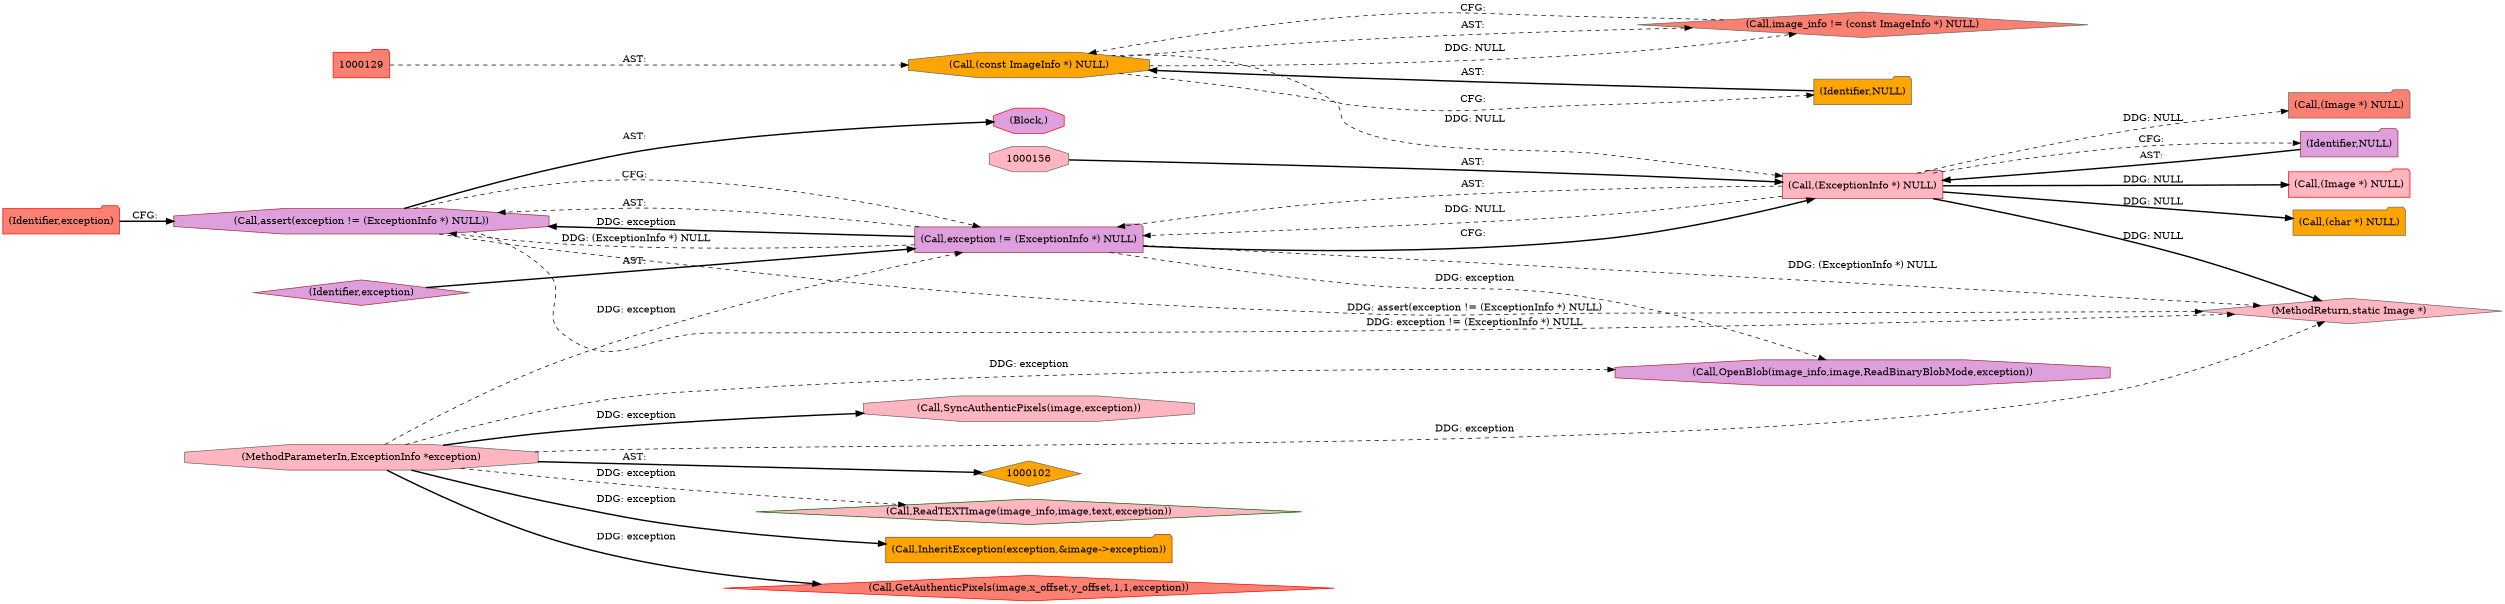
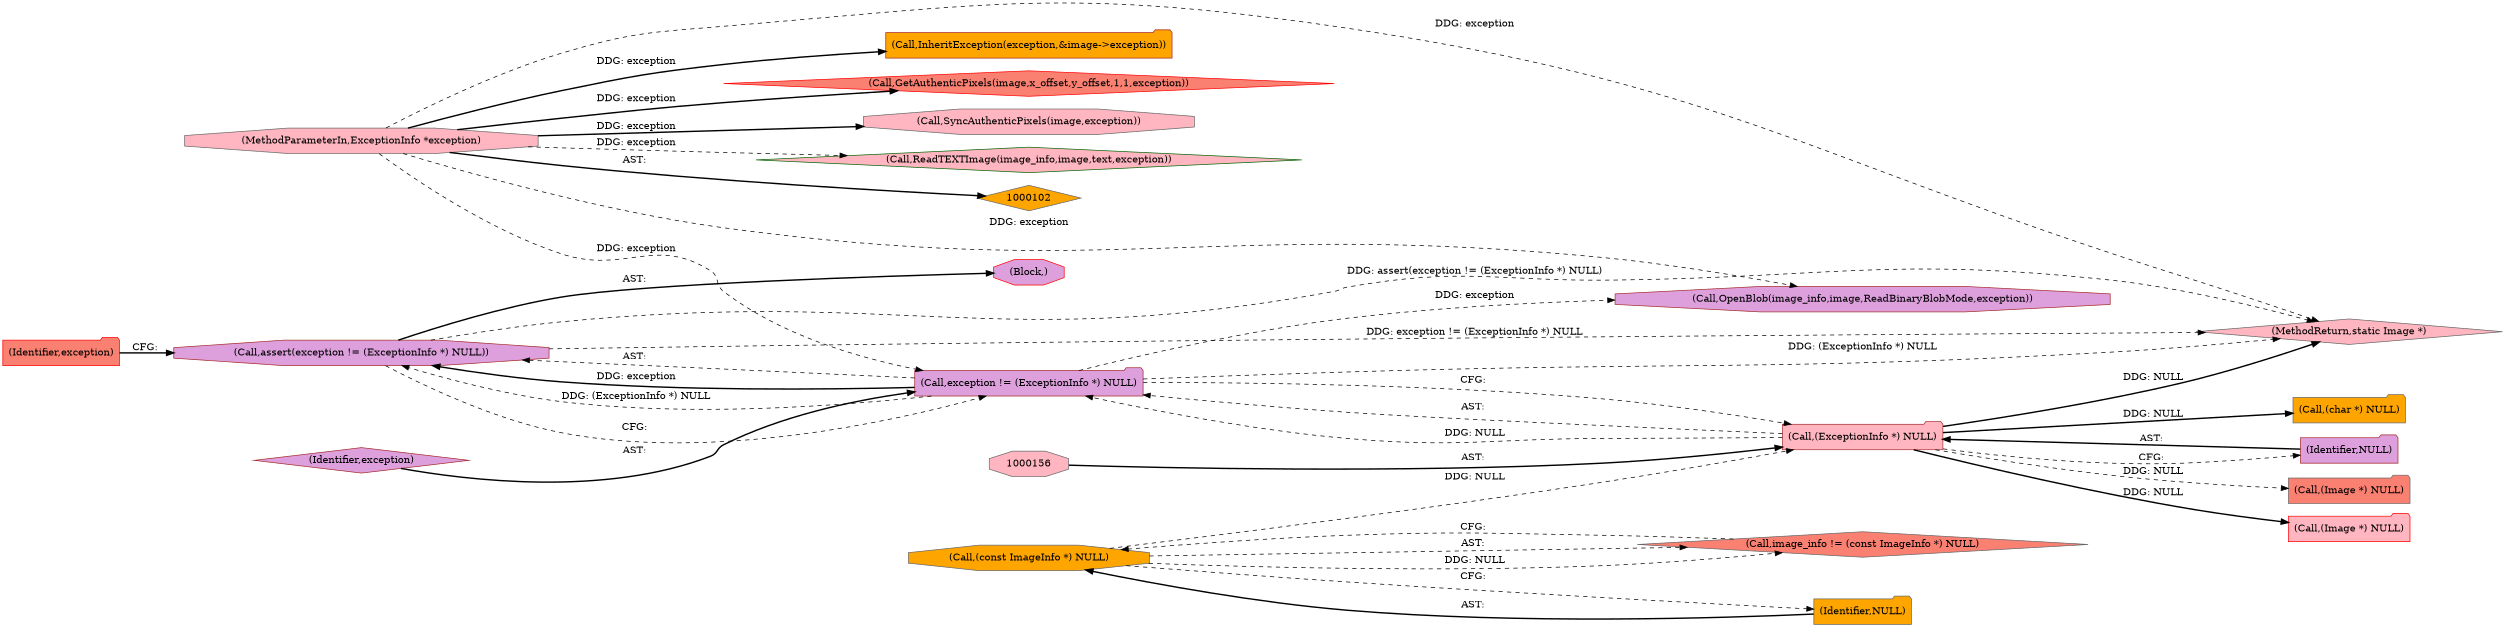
(361, 65) -> none
(1477, 248) -> (1464, 390)
